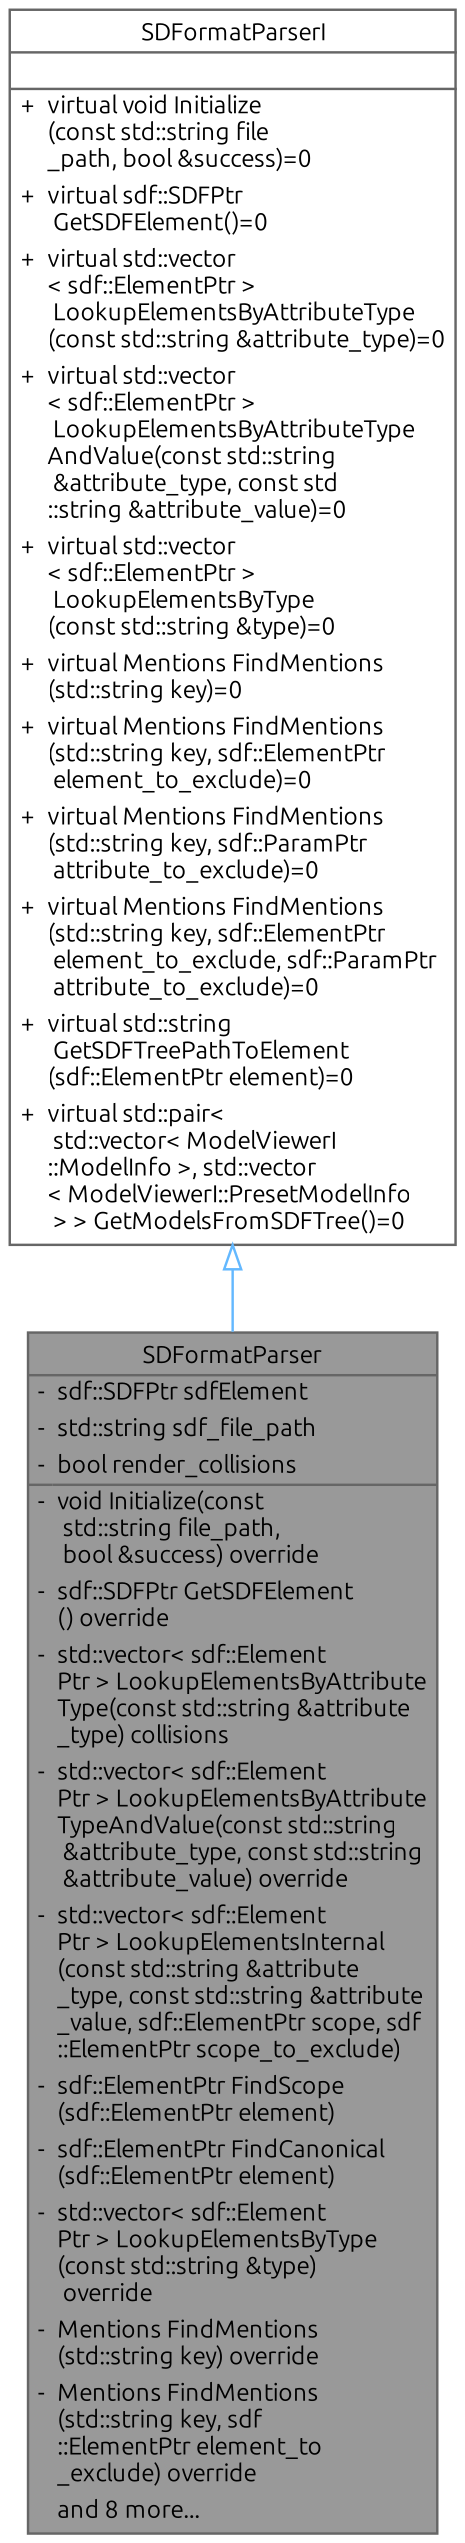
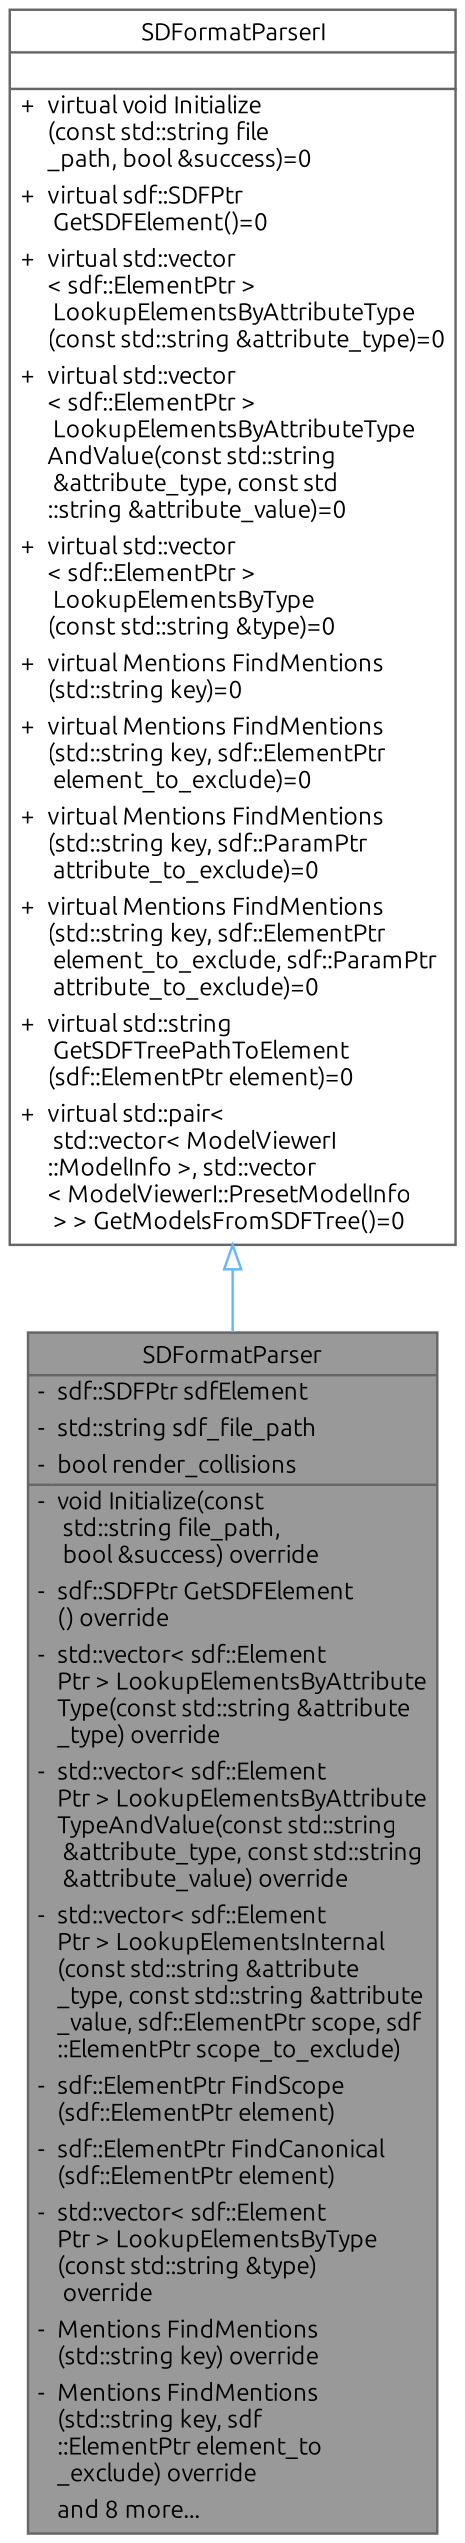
(144, 1736) -> (139, 1736)
